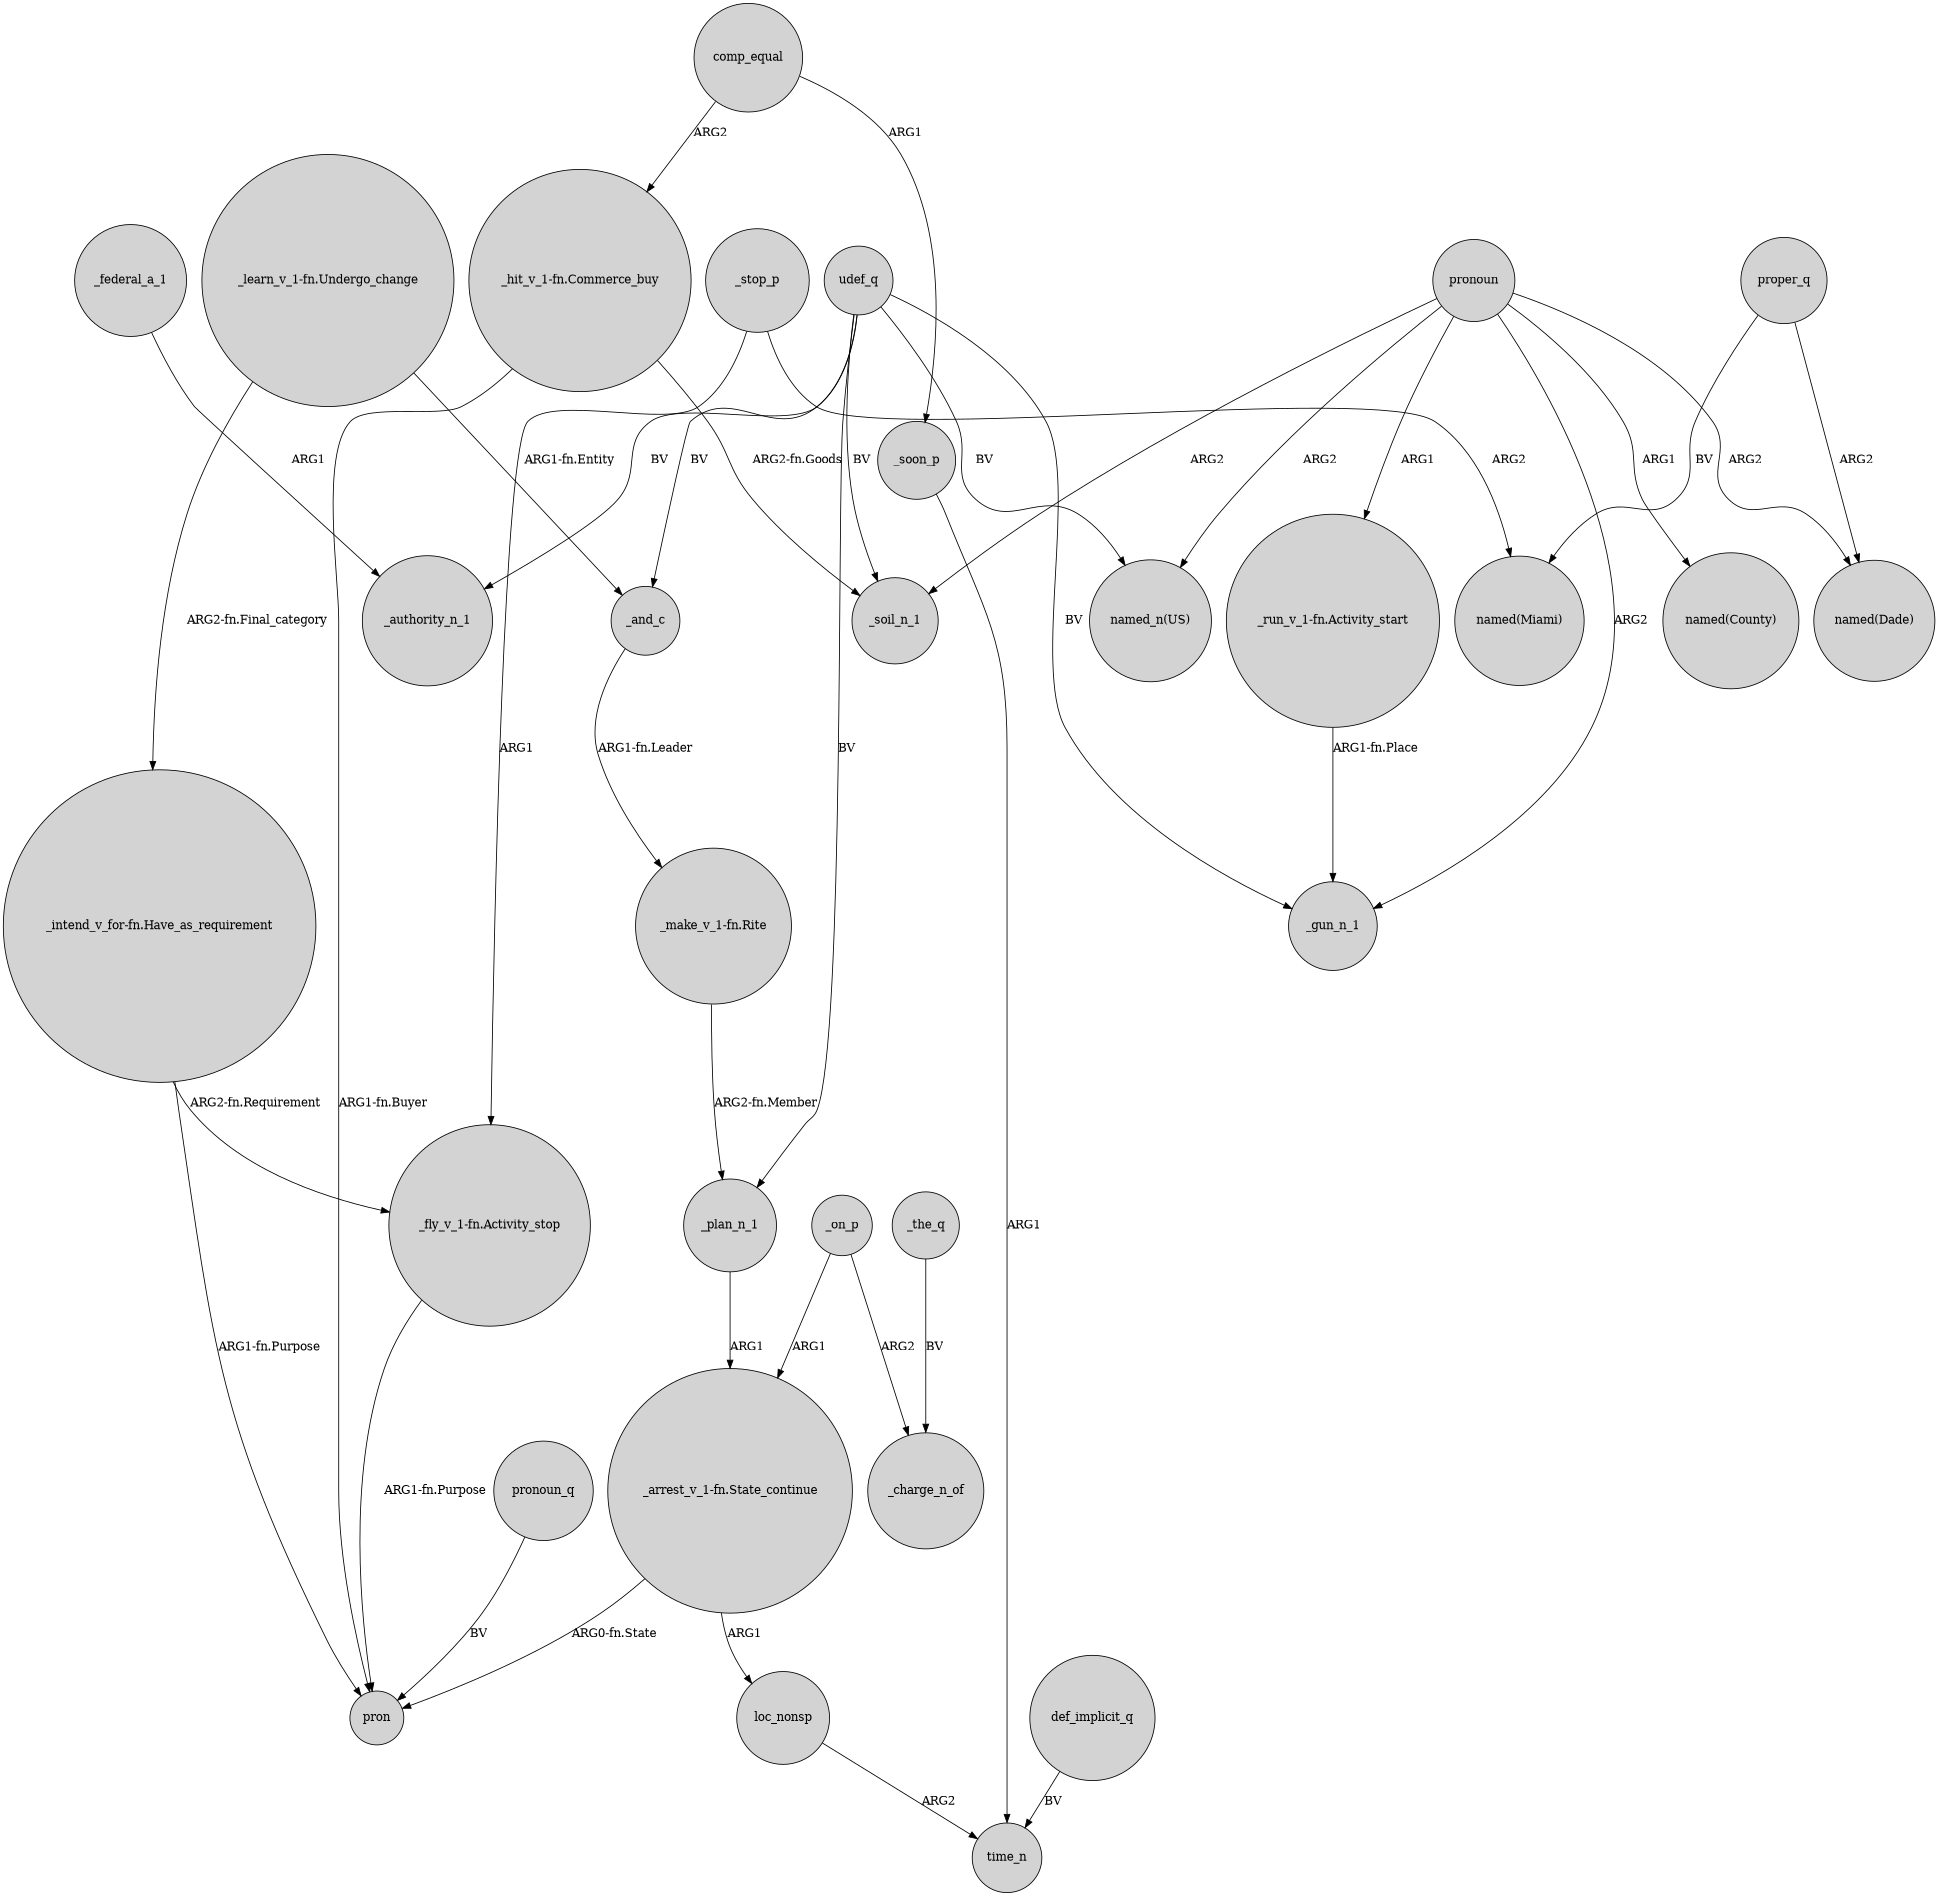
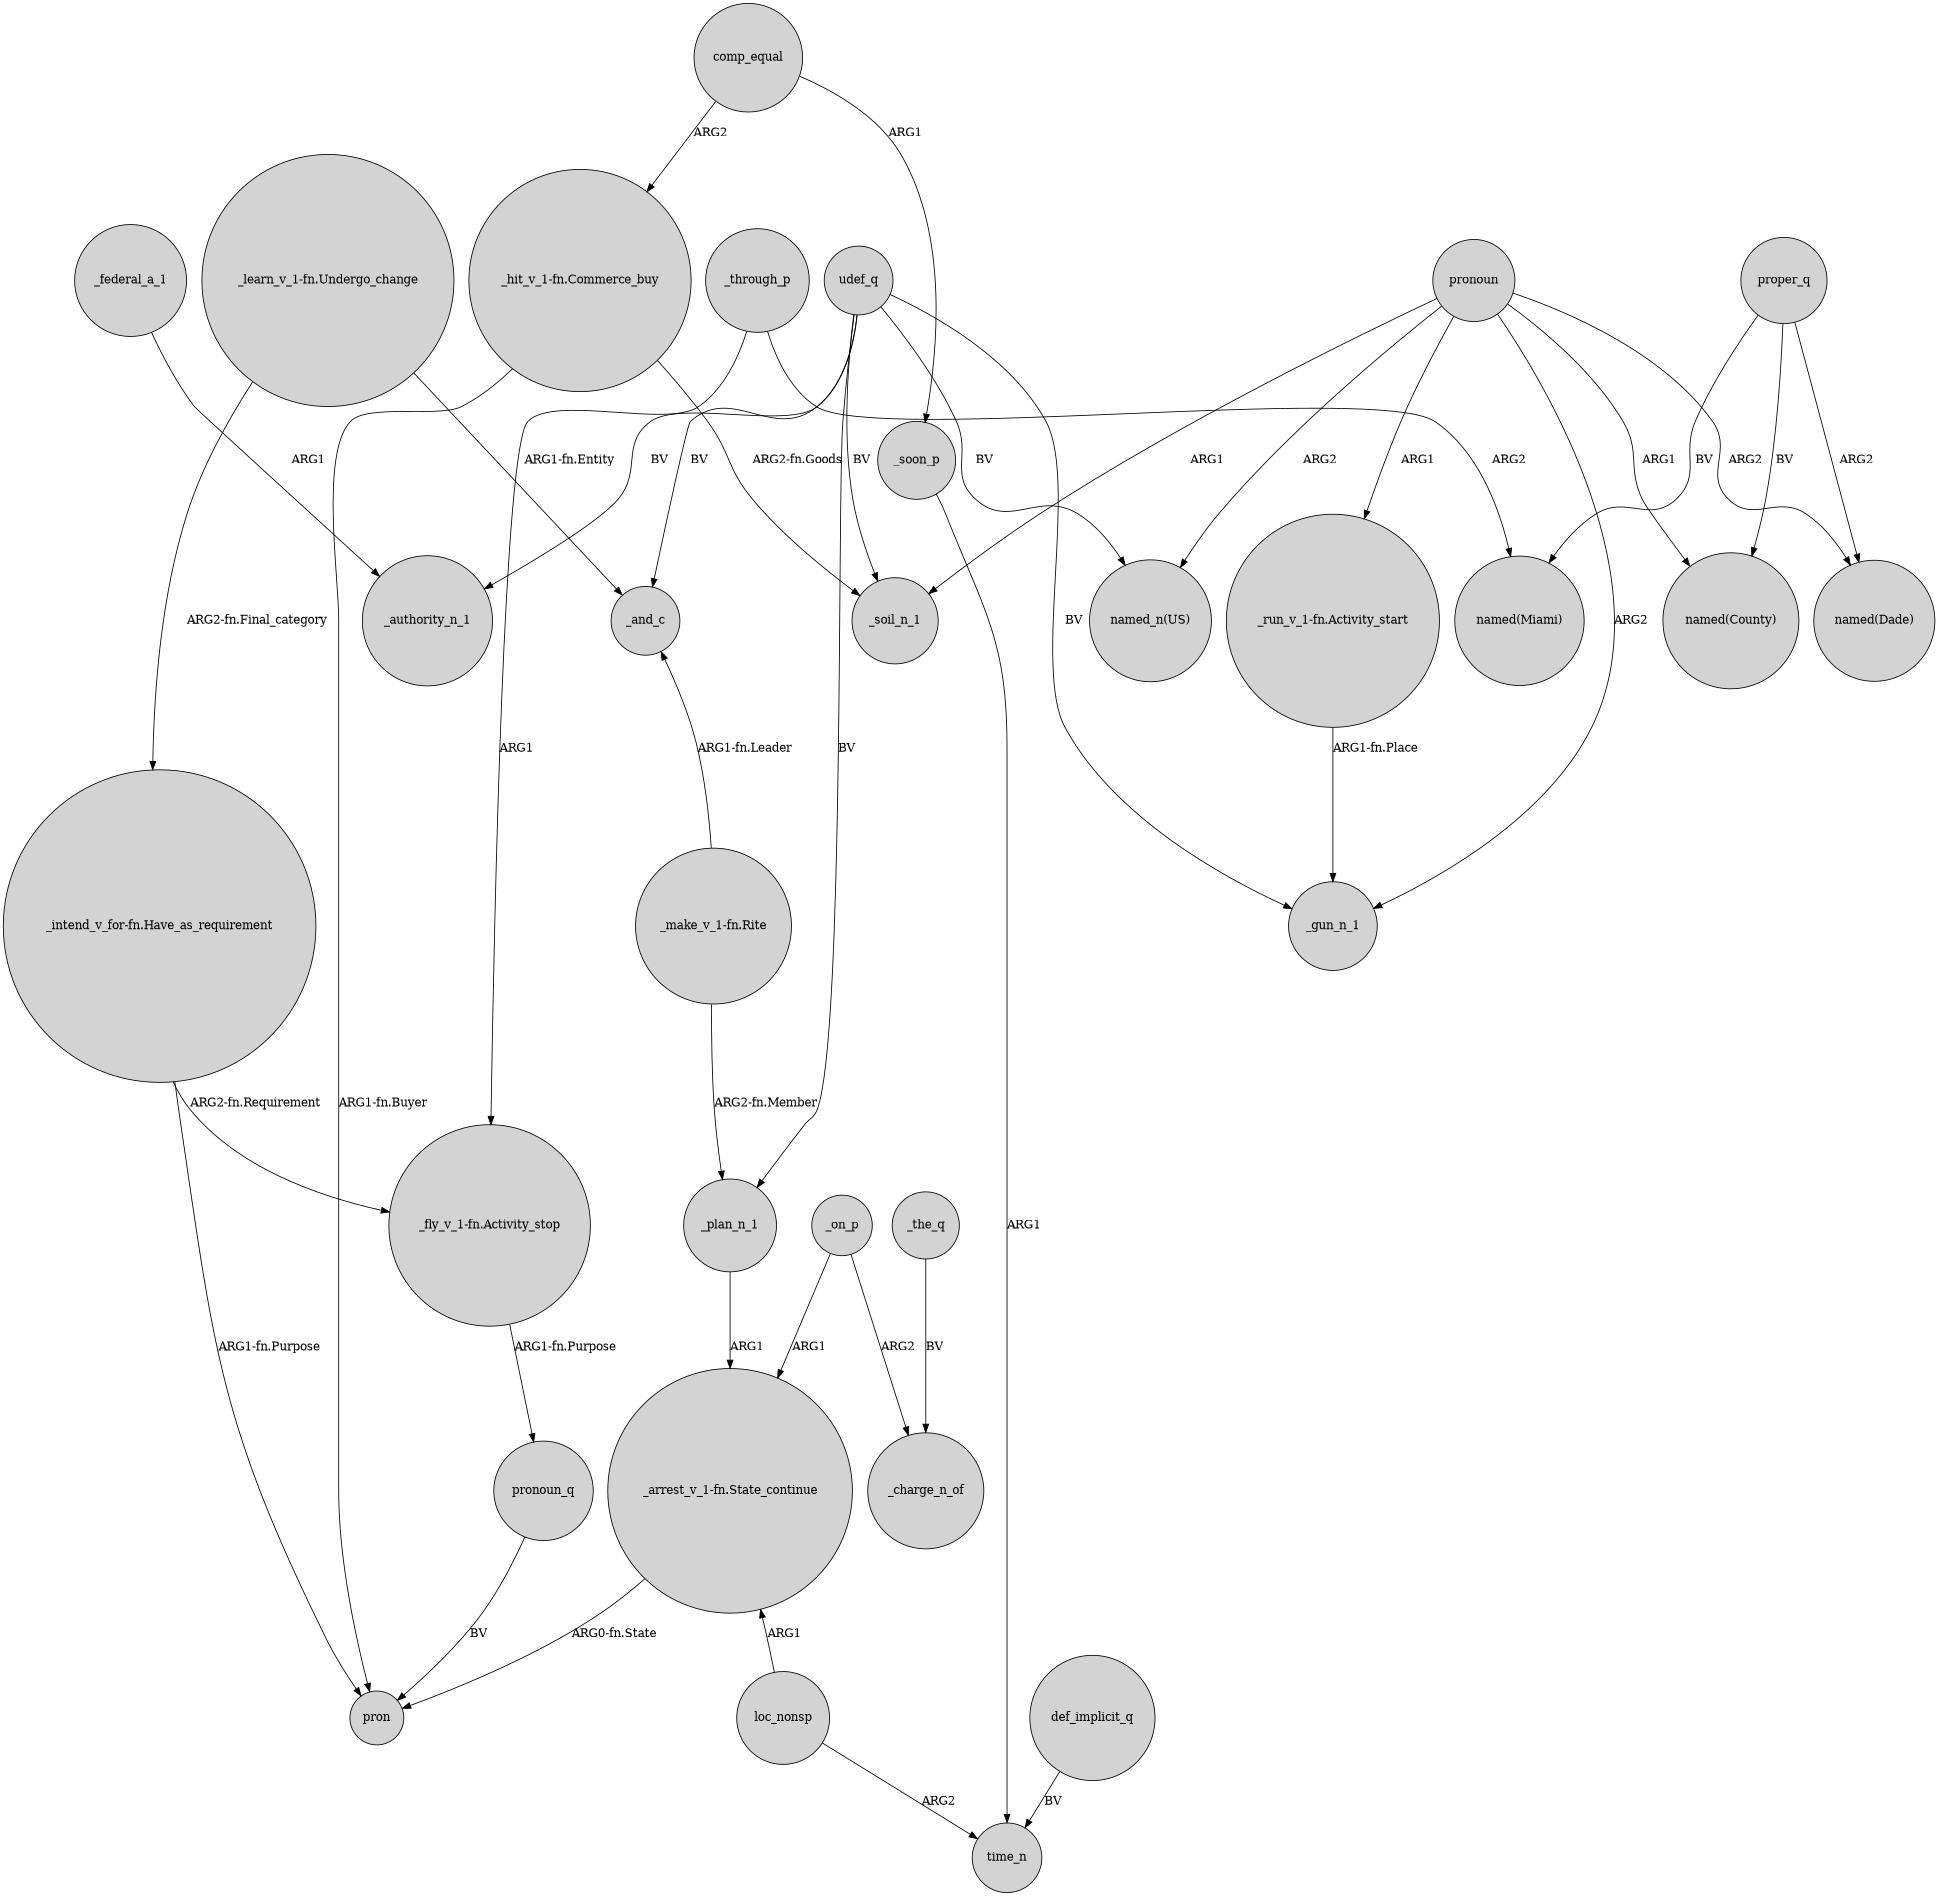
(757, 281) -> (757, 281)
none -> (1775, 437)
(1207, 460) -> (1207, 460)
(600, 759) -> (698, 751)
(362, 1486) -> (521, 1379)
(730, 1647) -> (769, 1645)
